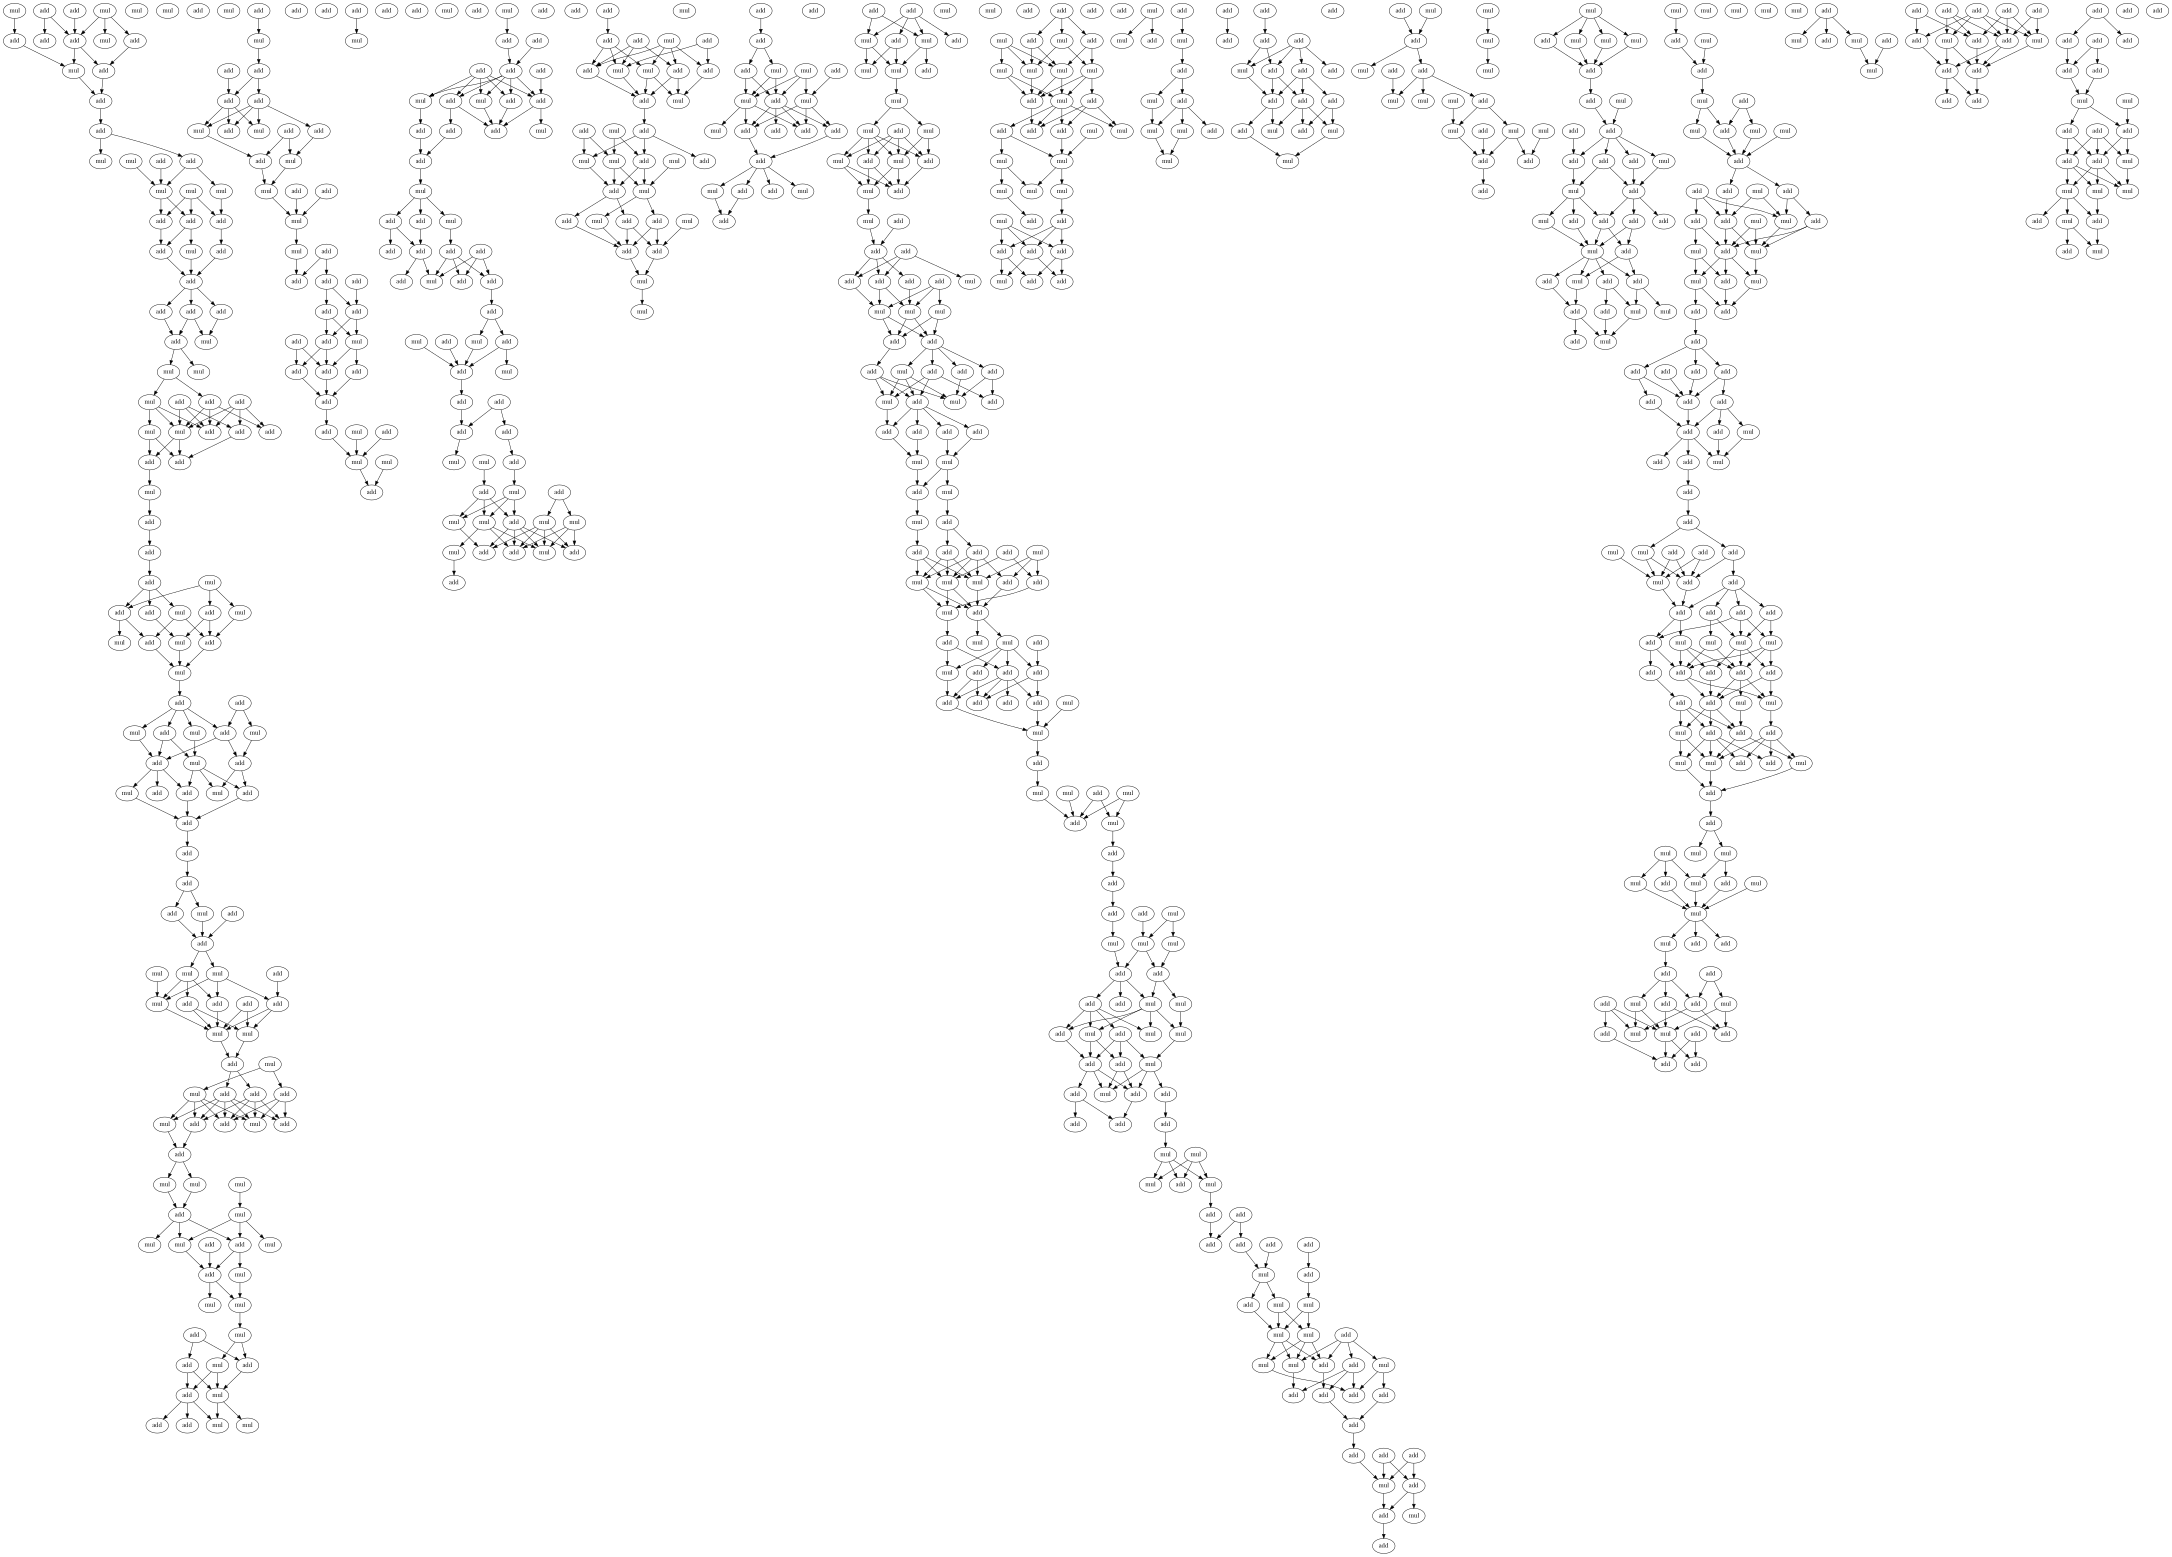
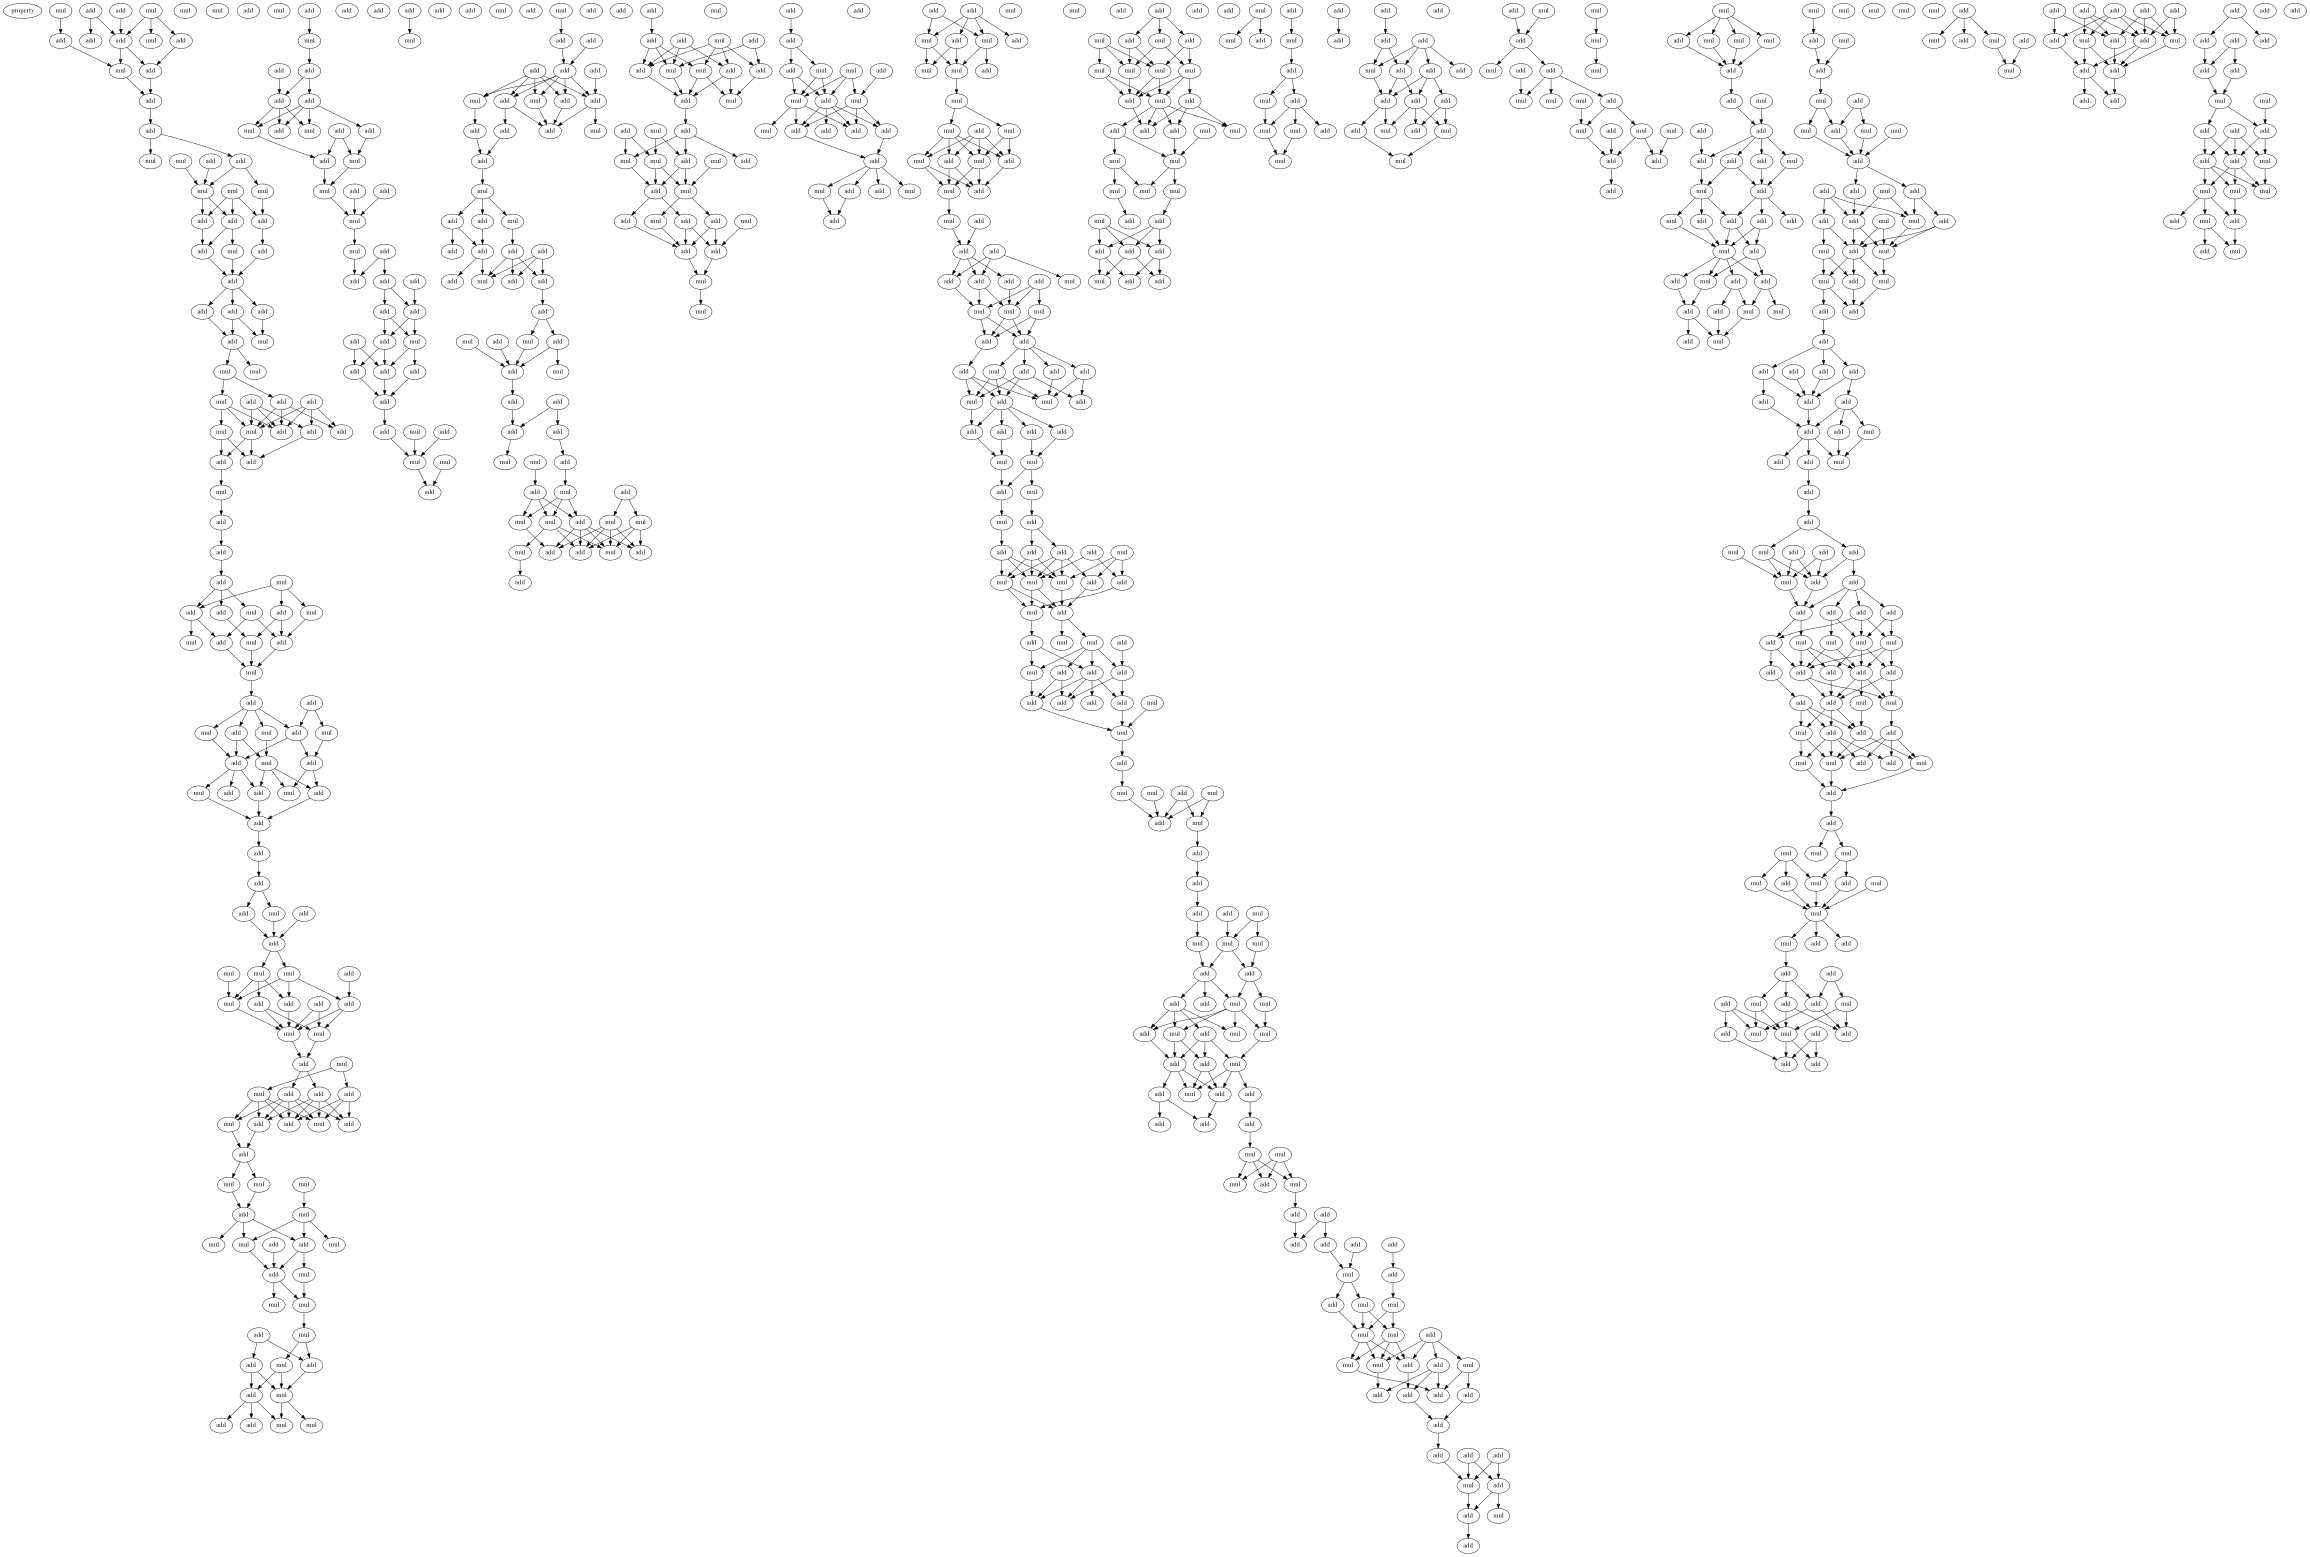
none -> (23, 11)
